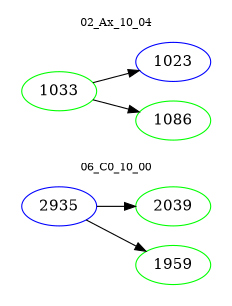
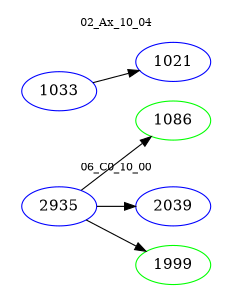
(173, 62) -> (173, 62)
(59, 91) -> (59, 91)
(111, 104) -> (112, 167)
(173, 206) -> (173, 206)
(173, 265) -> (173, 265)
